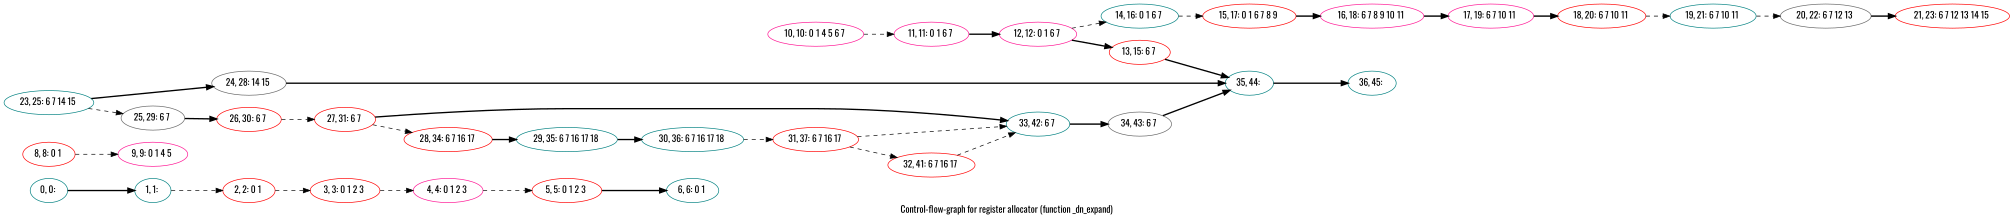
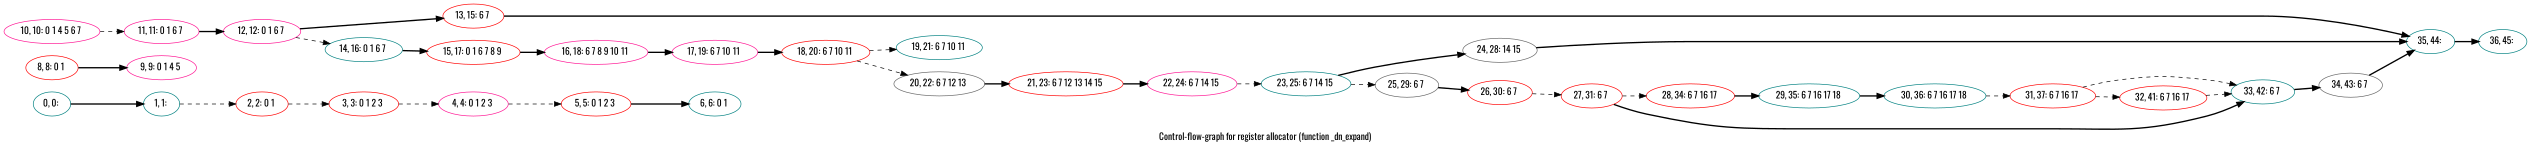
(1187, 16) -> (411, 51)
(1765, 16) -> (879, 67)
none -> (1192, 84)
(93, 154) -> (99, 68)
